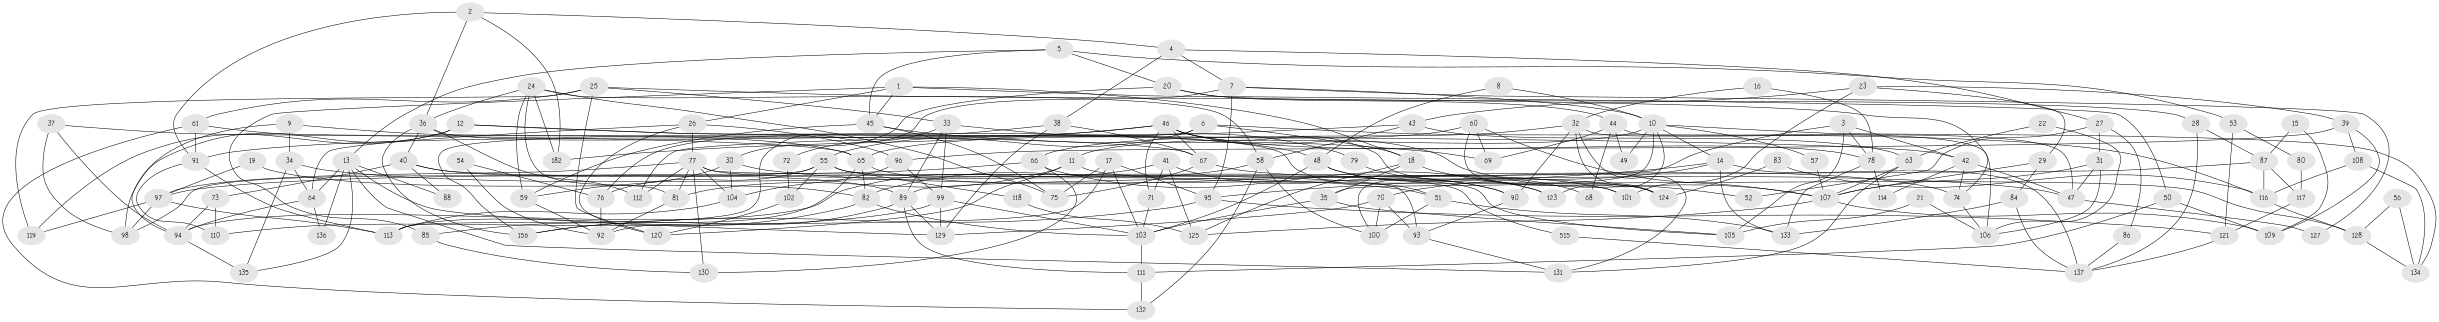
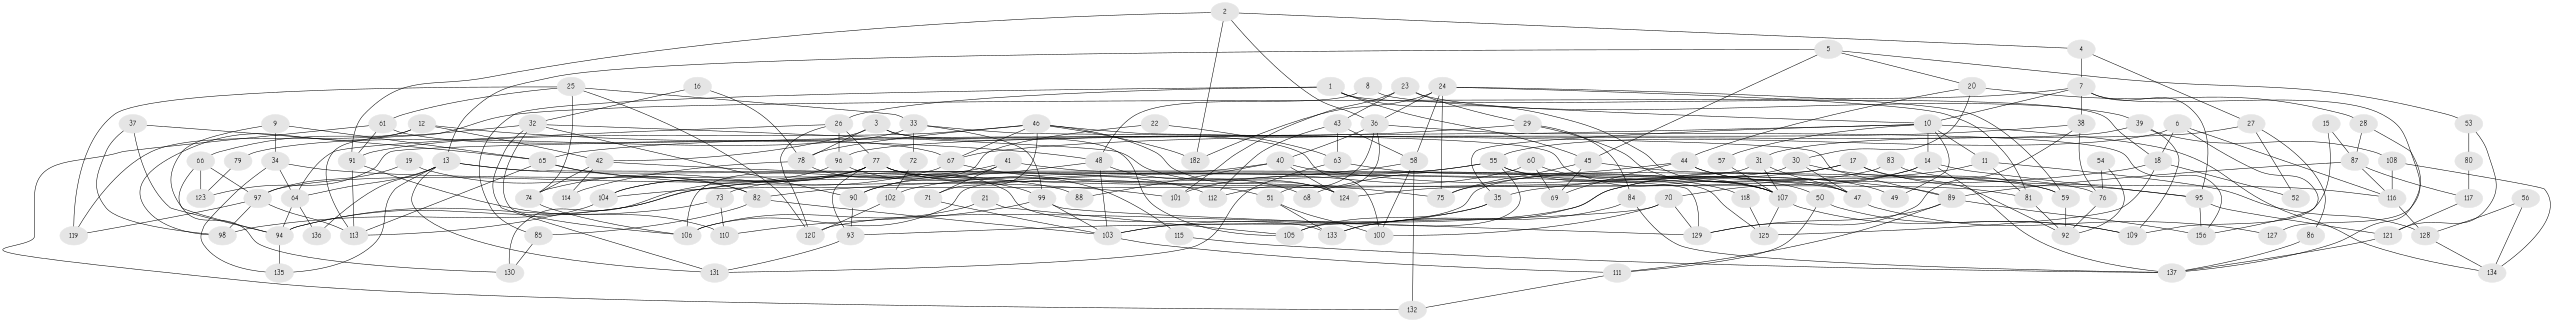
(1117, 85) -> (2081, 105)
(1166, 137) -> (1034, 137)
(1565, 236) -> (1179, 236)
